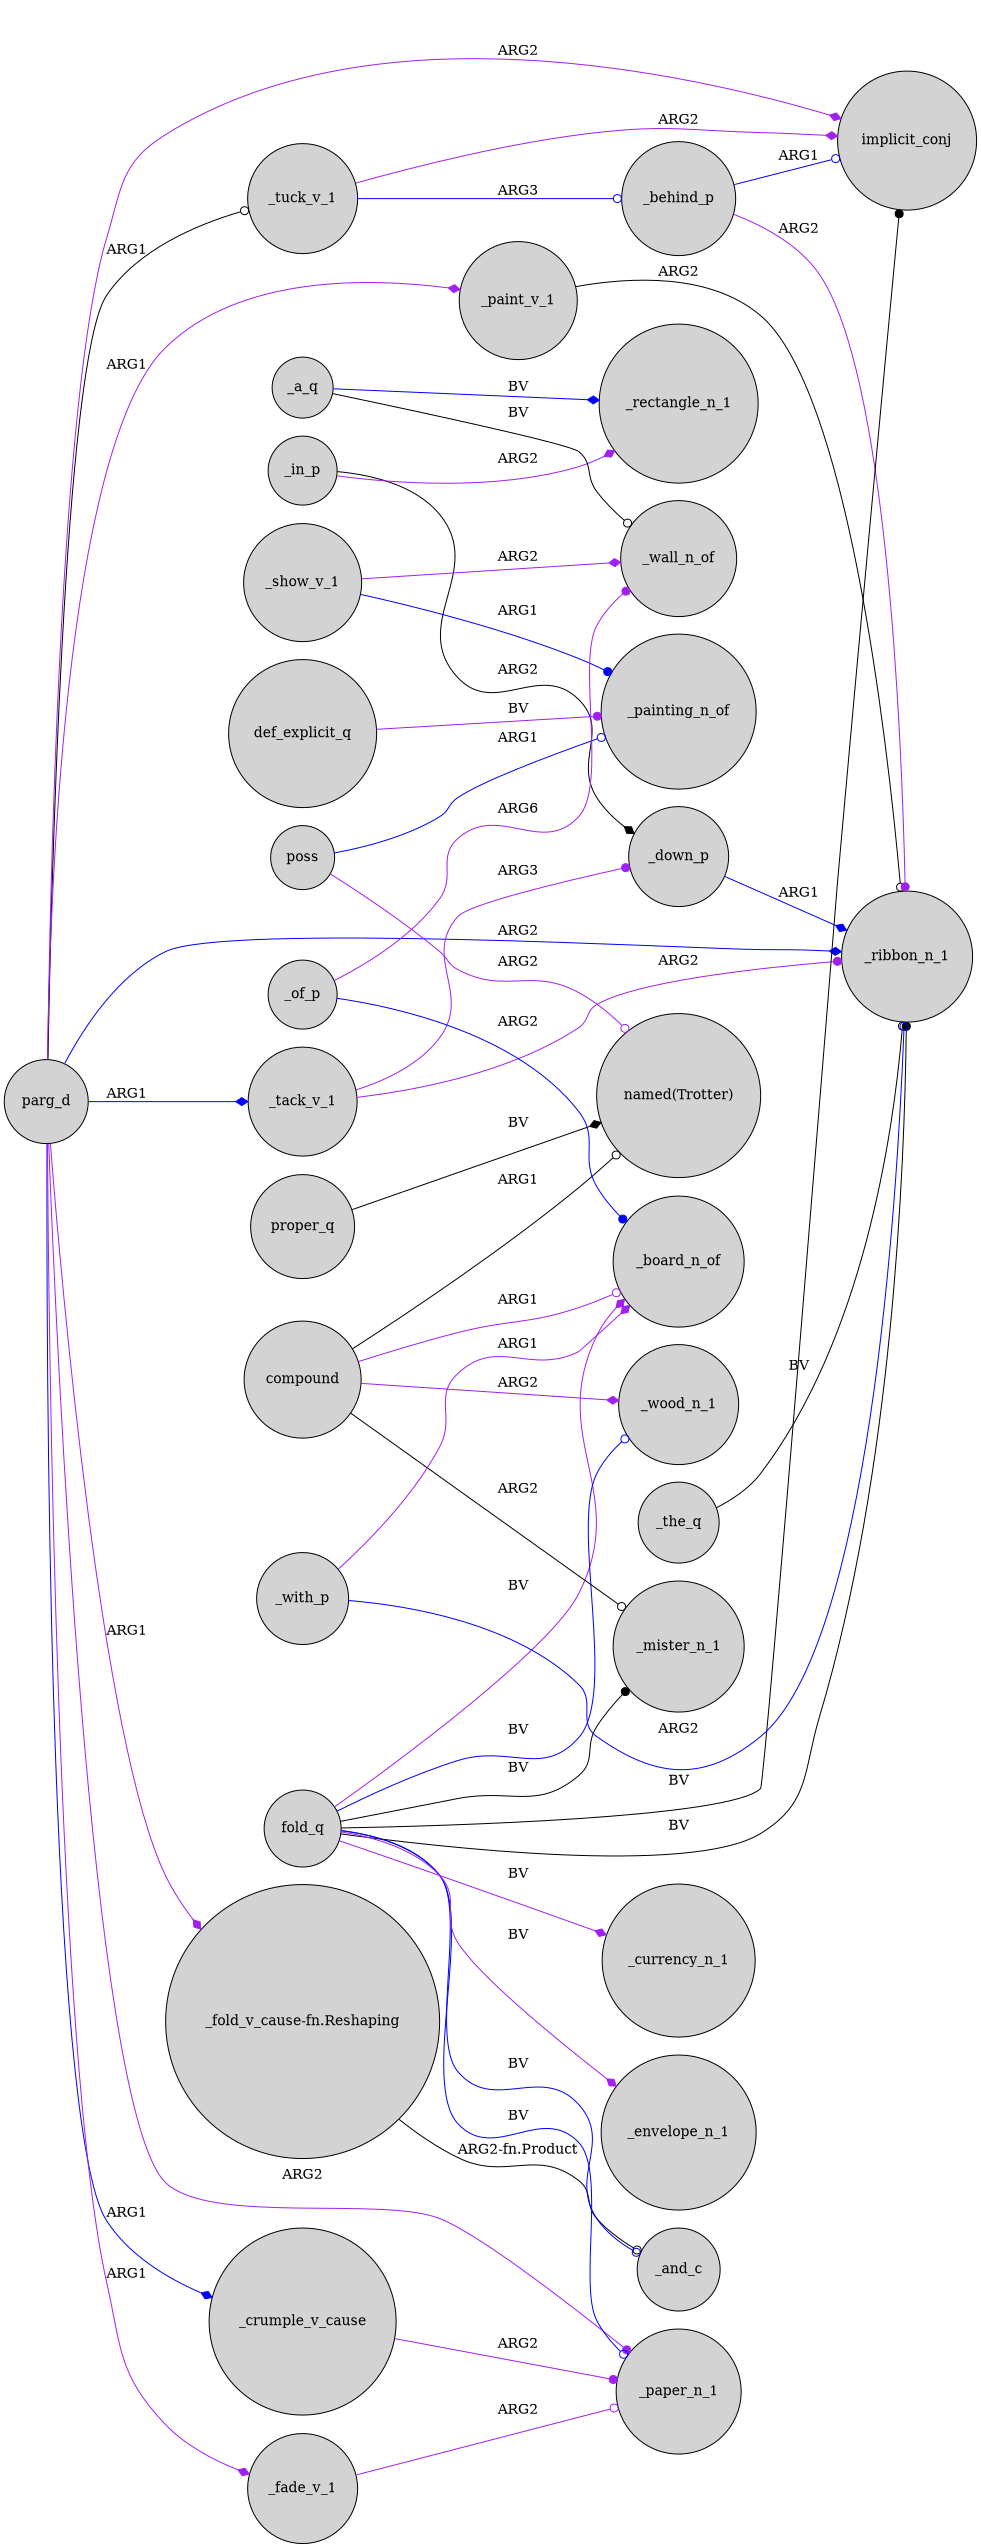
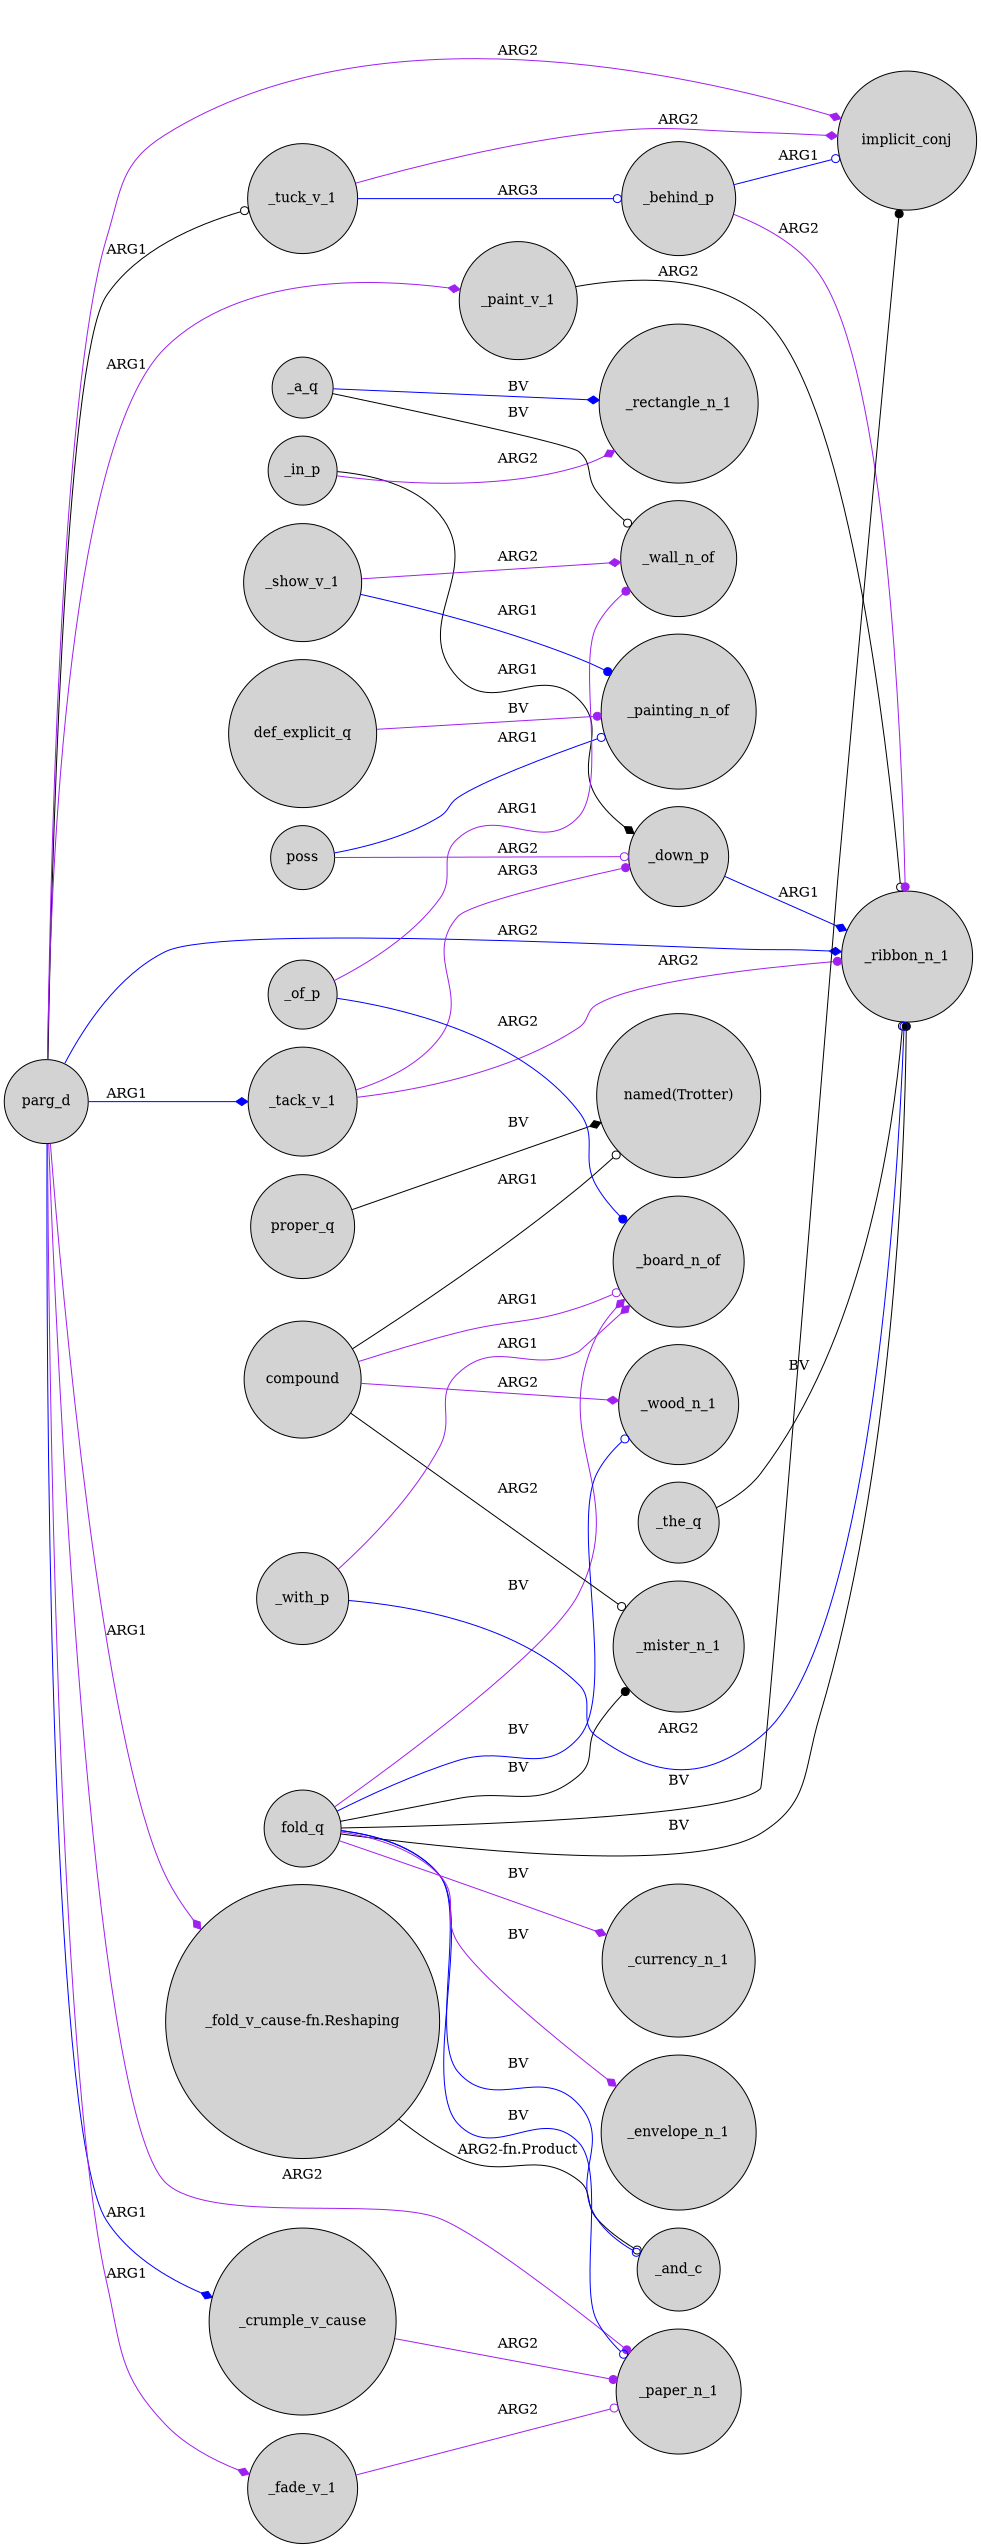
(518, 670) -> (518, 670)
(518, 809) -> (518, 809)
(467, 973) -> (477, 857)
